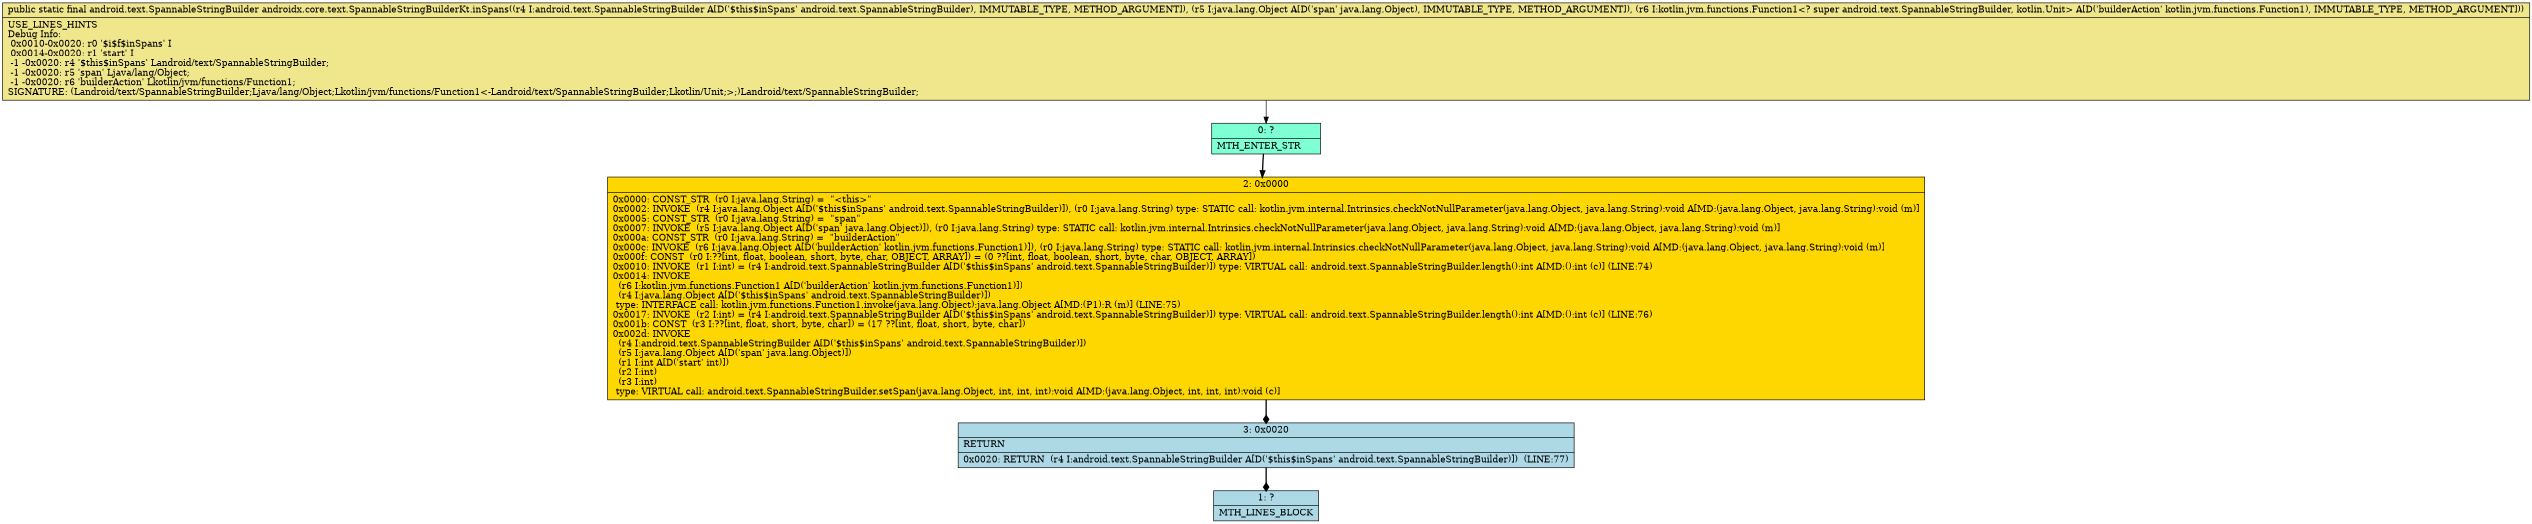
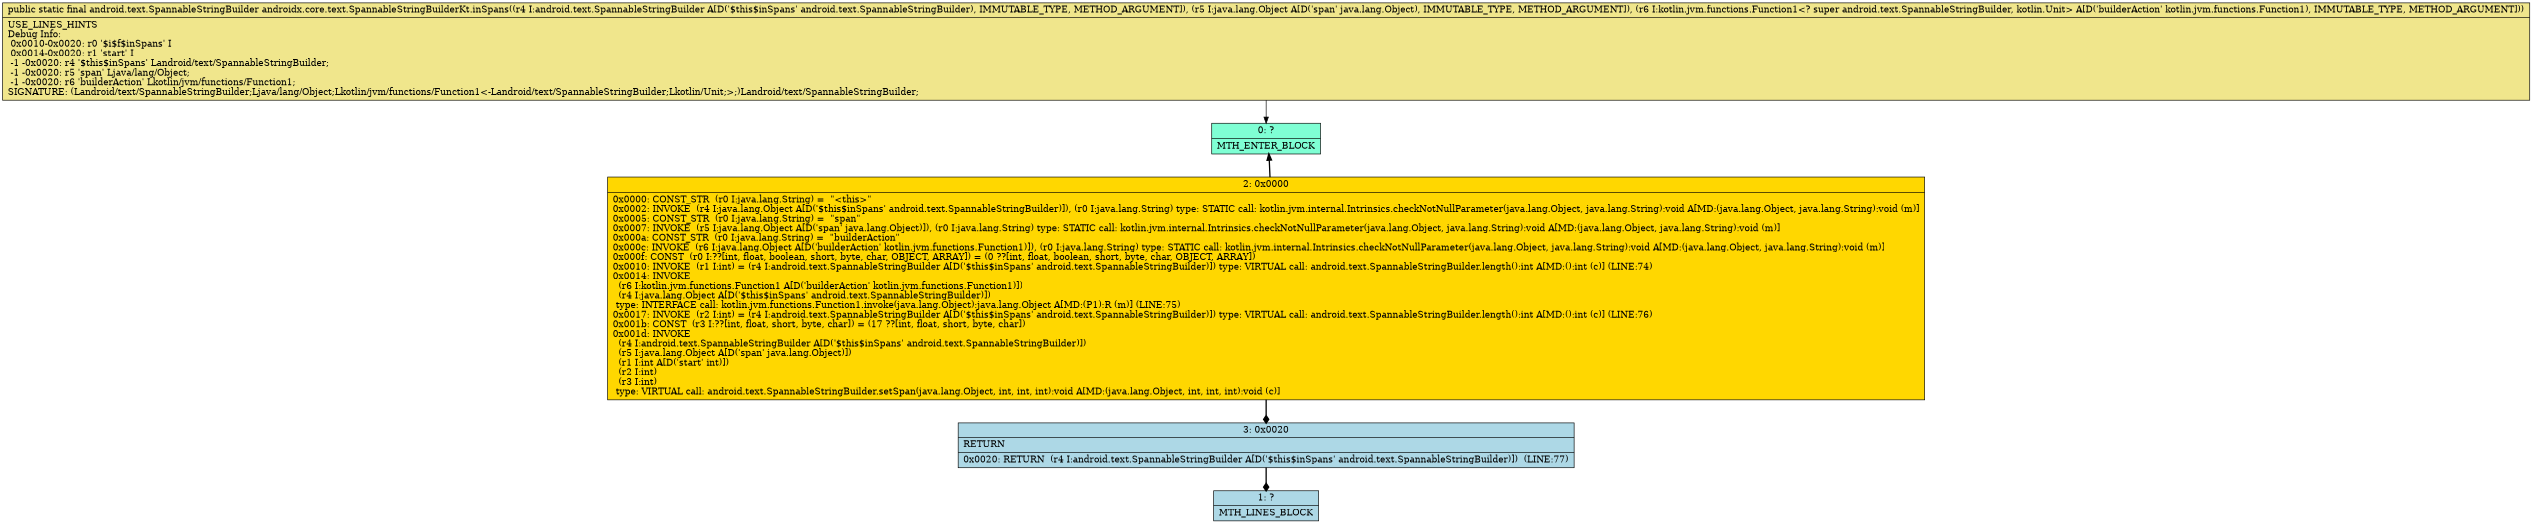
(1259, 146) -> (1266, 146)
(1263, 162) -> (1270, 169)
(655, 334) -> (655, 334)
